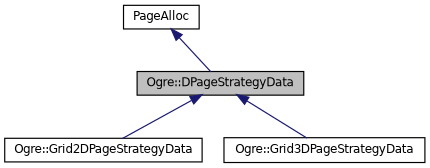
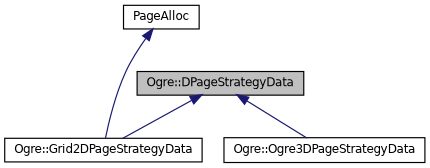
(195, 55) -> (120, 86)
(324, 150) -> (324, 150)
